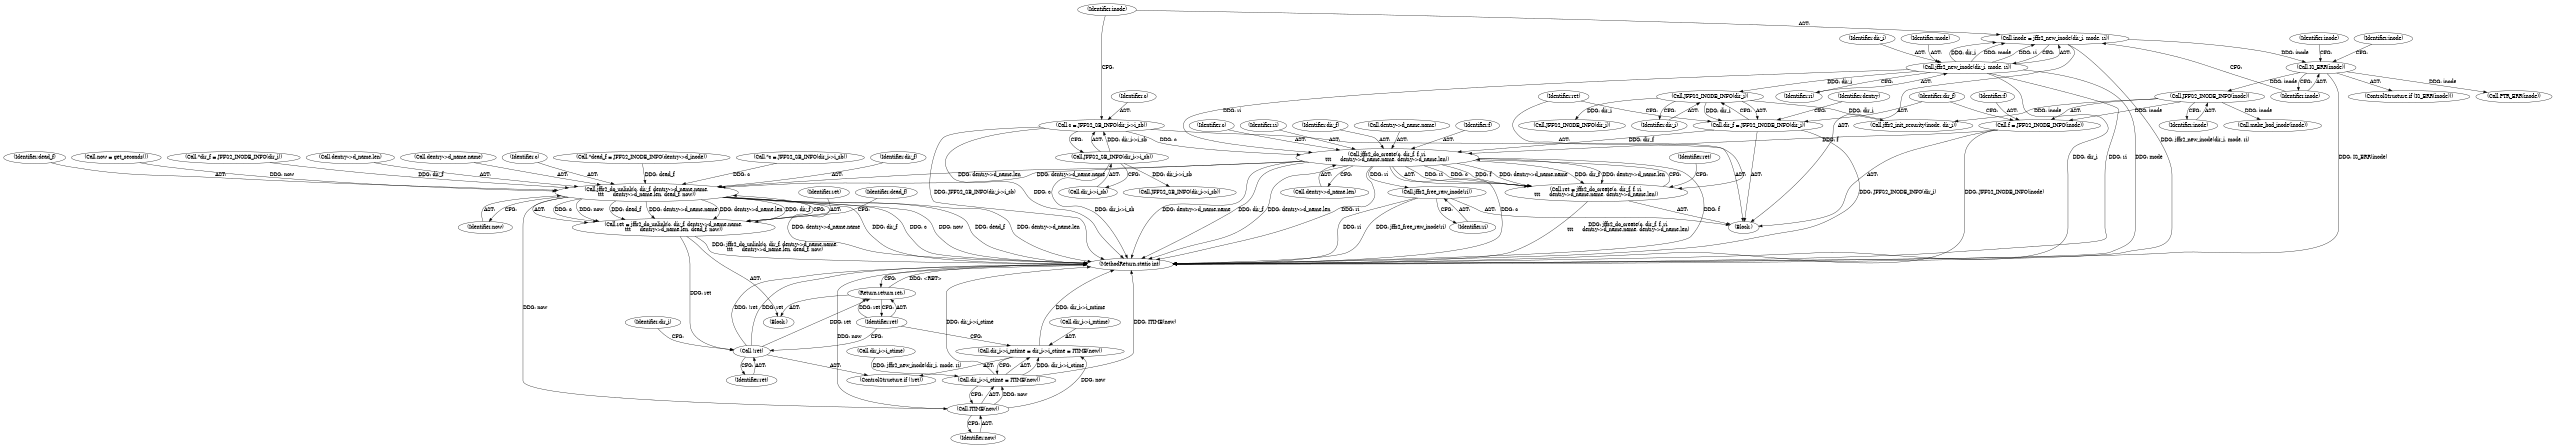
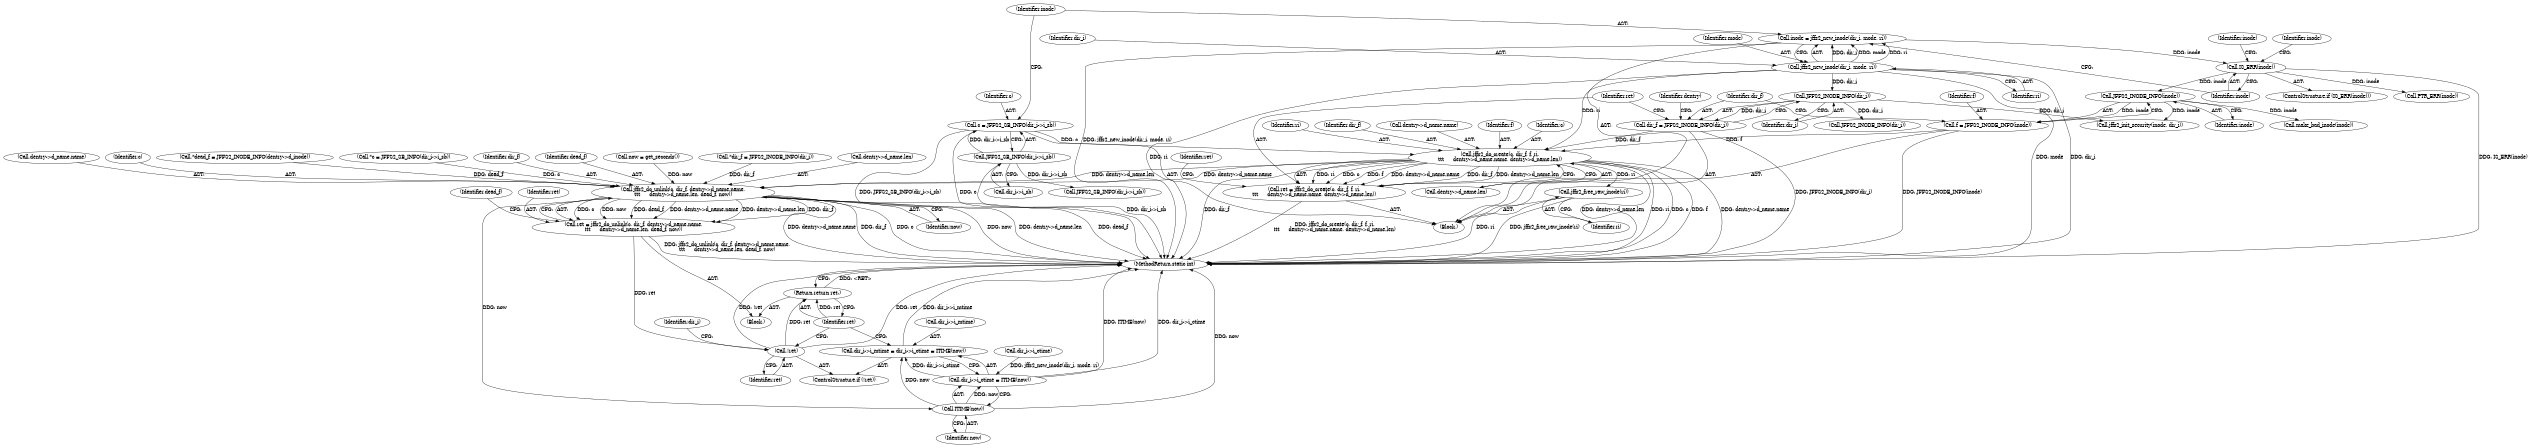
none -> (2108, 117)
